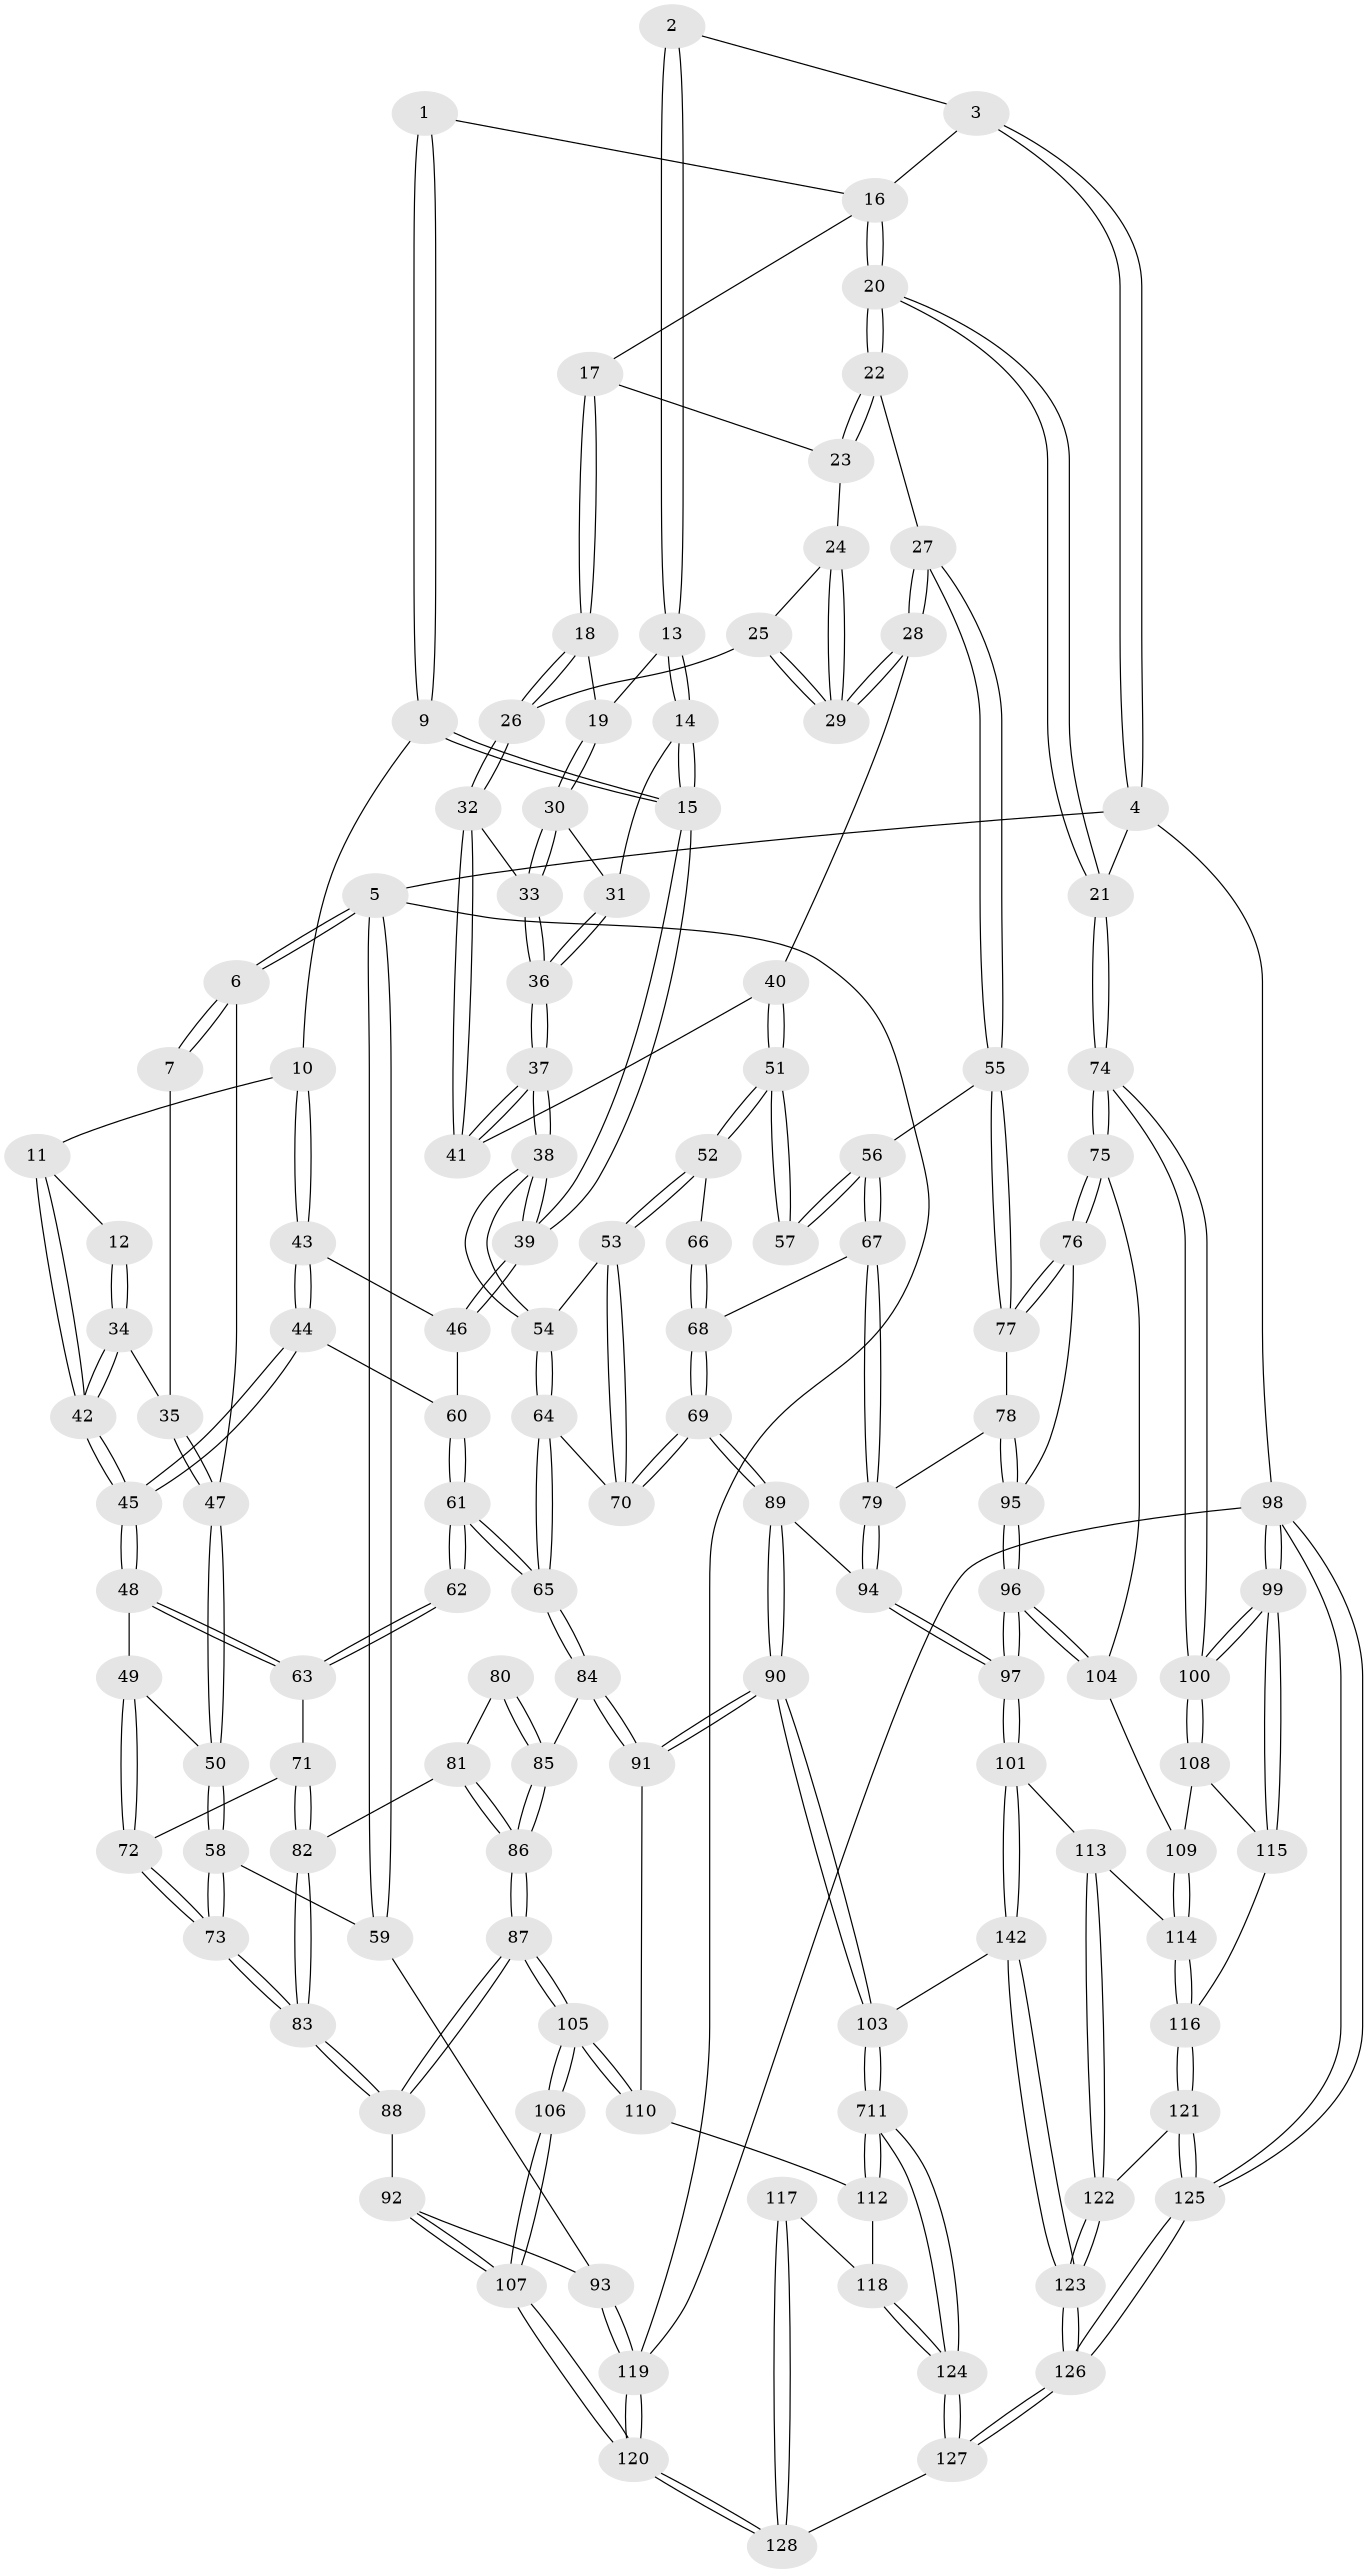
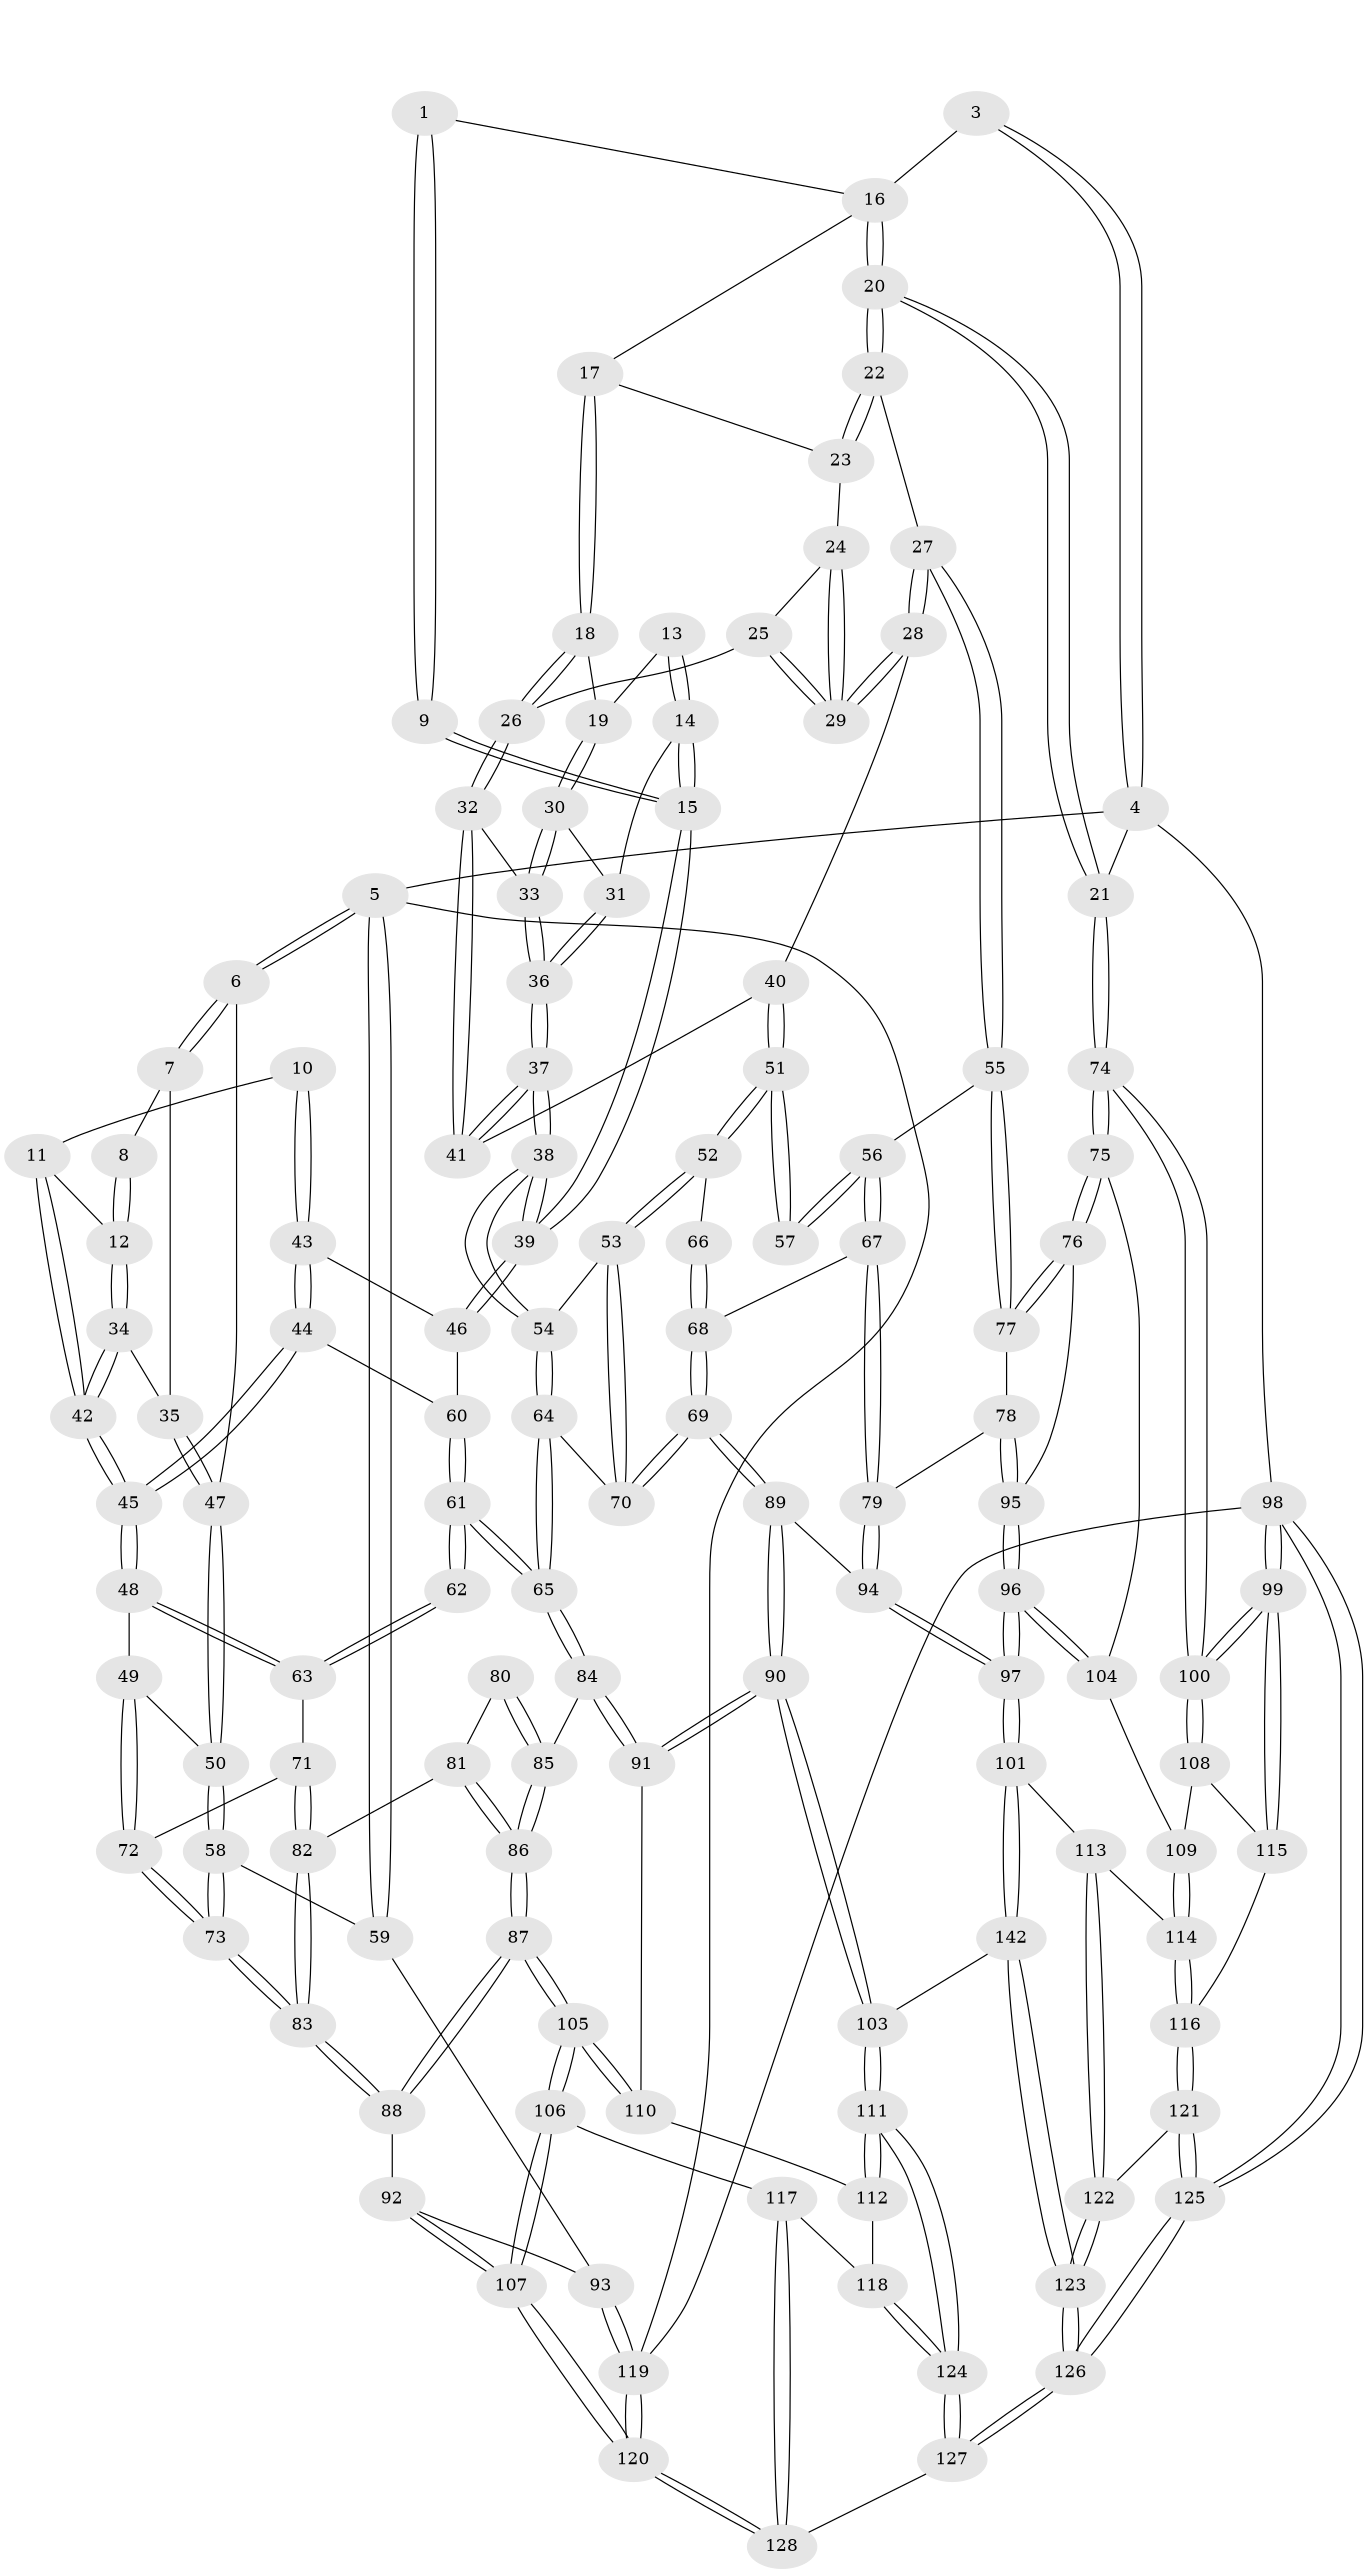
(672, 27) -> none
(329, 884) -> none
none -> (124, 1156)
(873, 2112) -> (873, 2112)
none -> (664, 2159)
